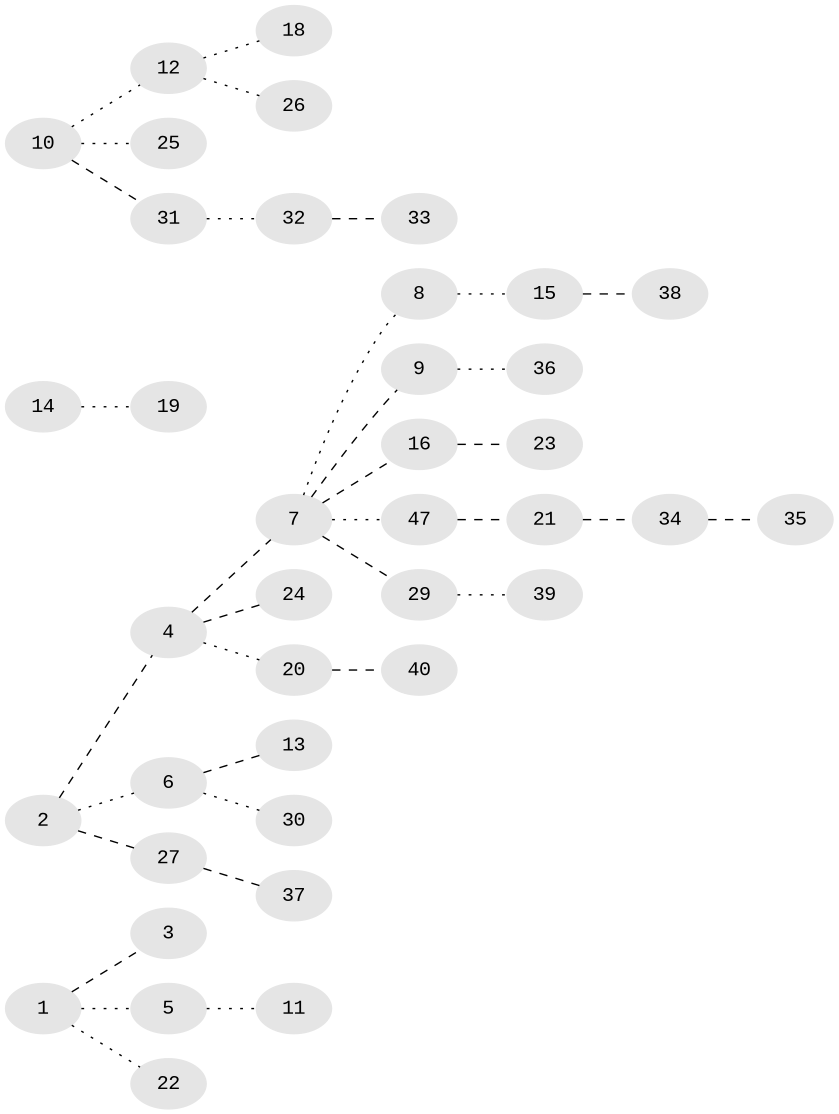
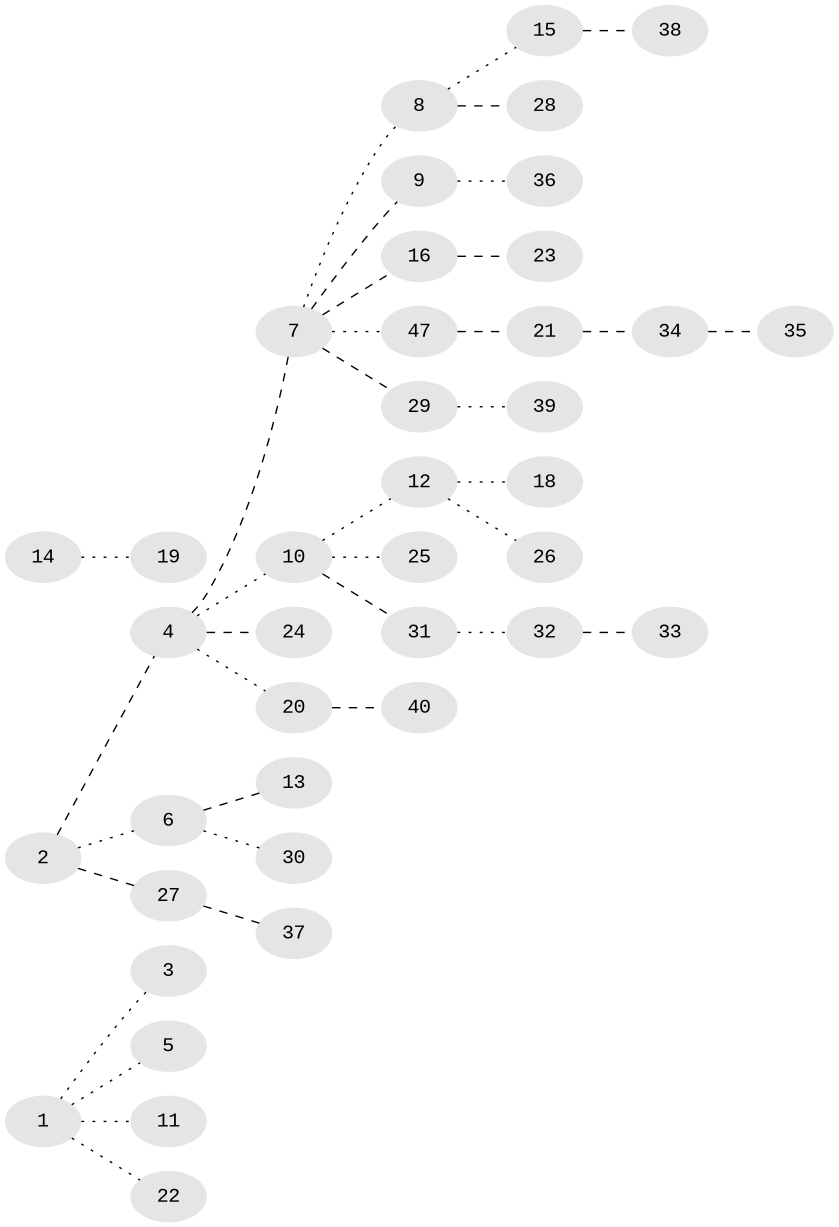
none -> (545, 106)
none -> (231, 595)
(106, 971) -> (102, 1044)
(231, 1009) -> (106, 1121)
